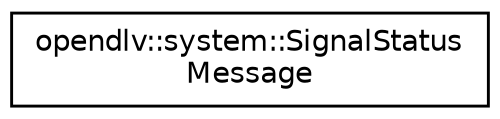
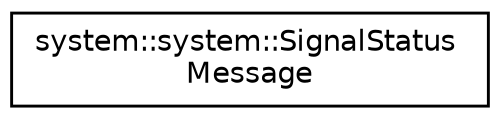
(250, 60) -> (250, 60)
